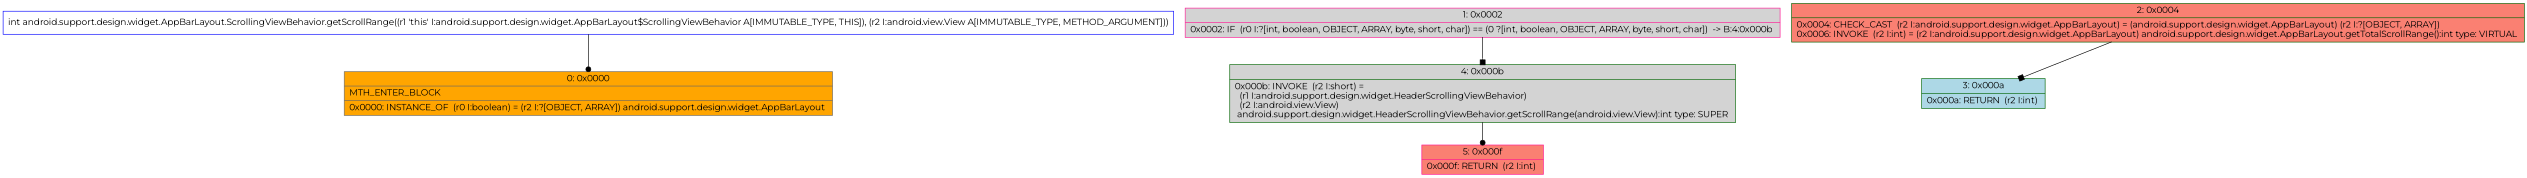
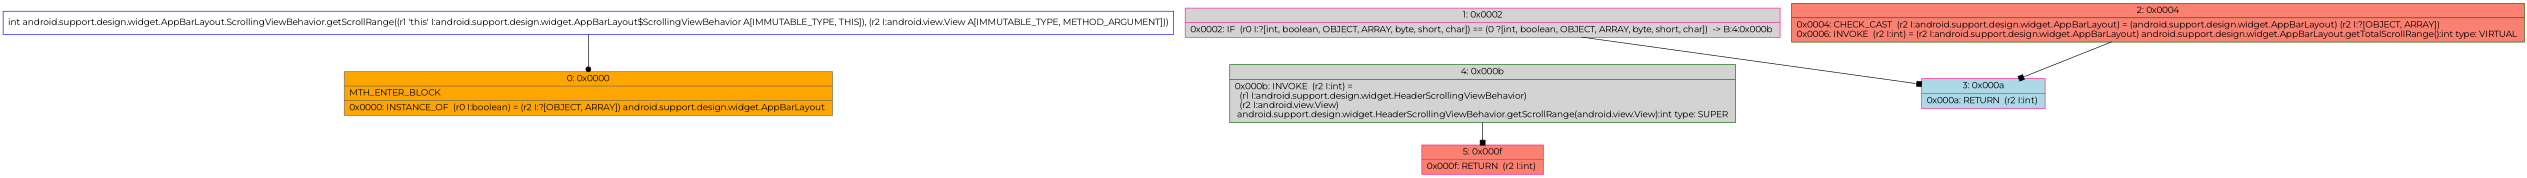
(1483, 48) -> (1748, 60)
(1301, 87) -> (1295, 87)
(1983, 94) -> (1983, 94)
(1483, 131) -> (1483, 131)
